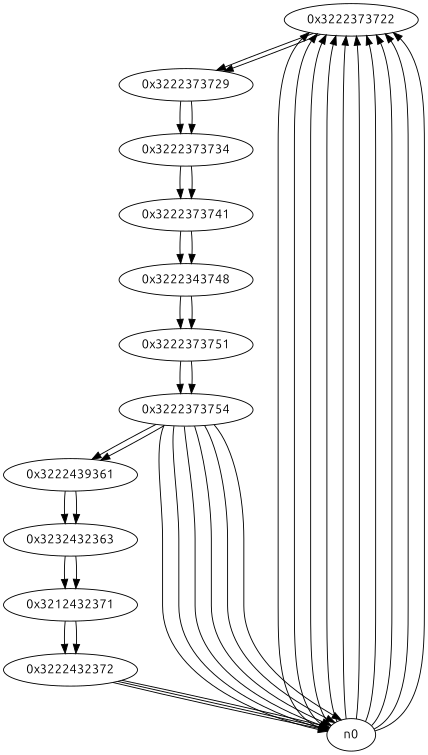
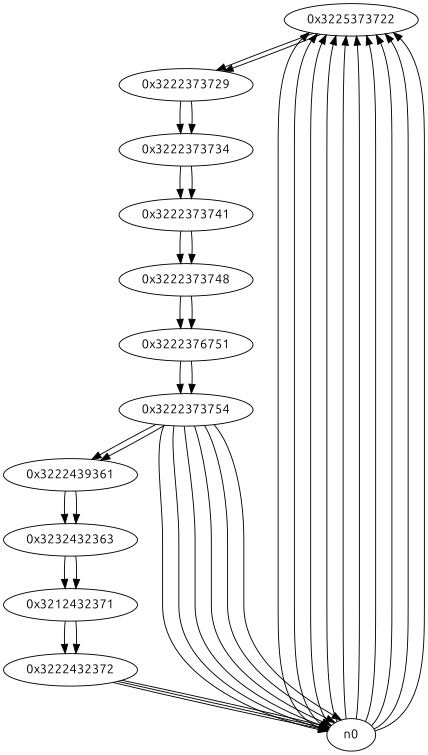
(351, 20) -> (351, 20)
(186, 280) -> (186, 280)
(186, 345) -> (186, 345)
